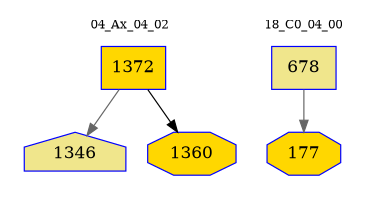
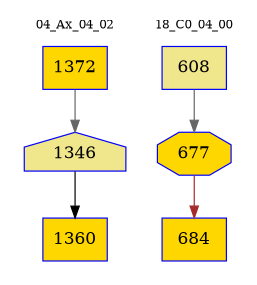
(304, 68) -> (194, 68)
(159, 106) -> (75, 189)
(192, 154) -> (75, 240)
(304, 154) -> (194, 154)
none -> (194, 240)
